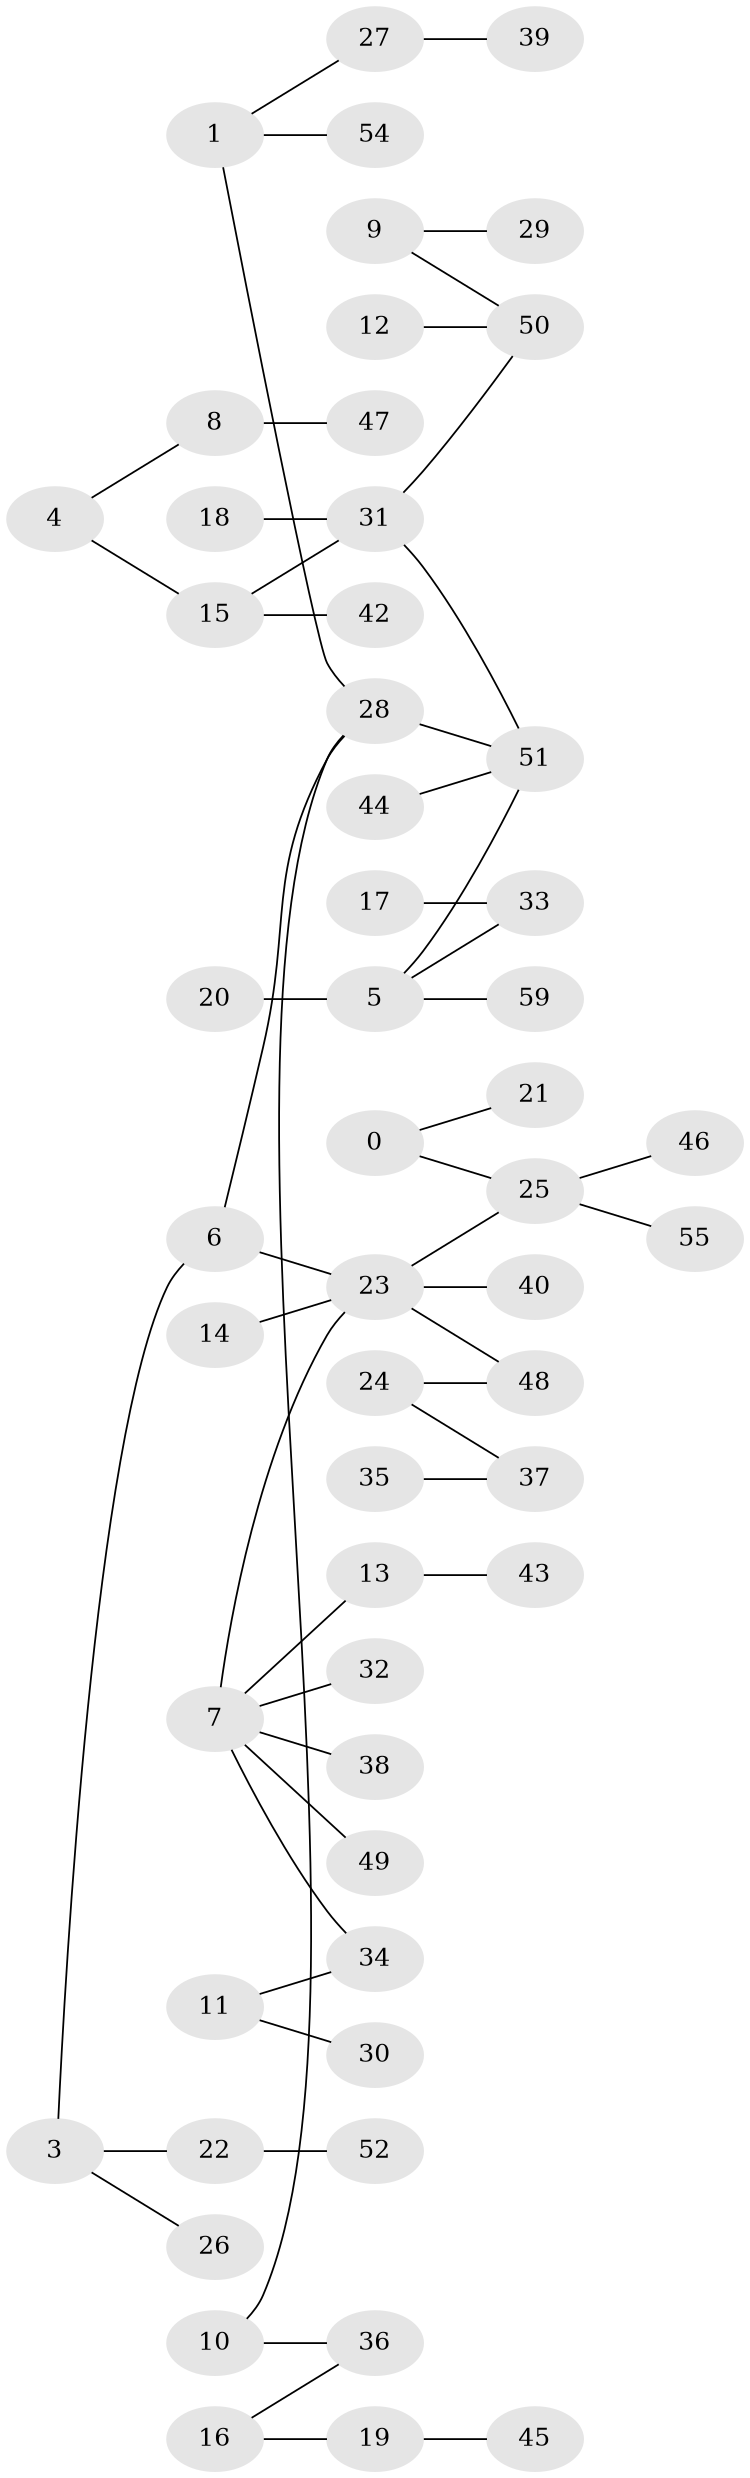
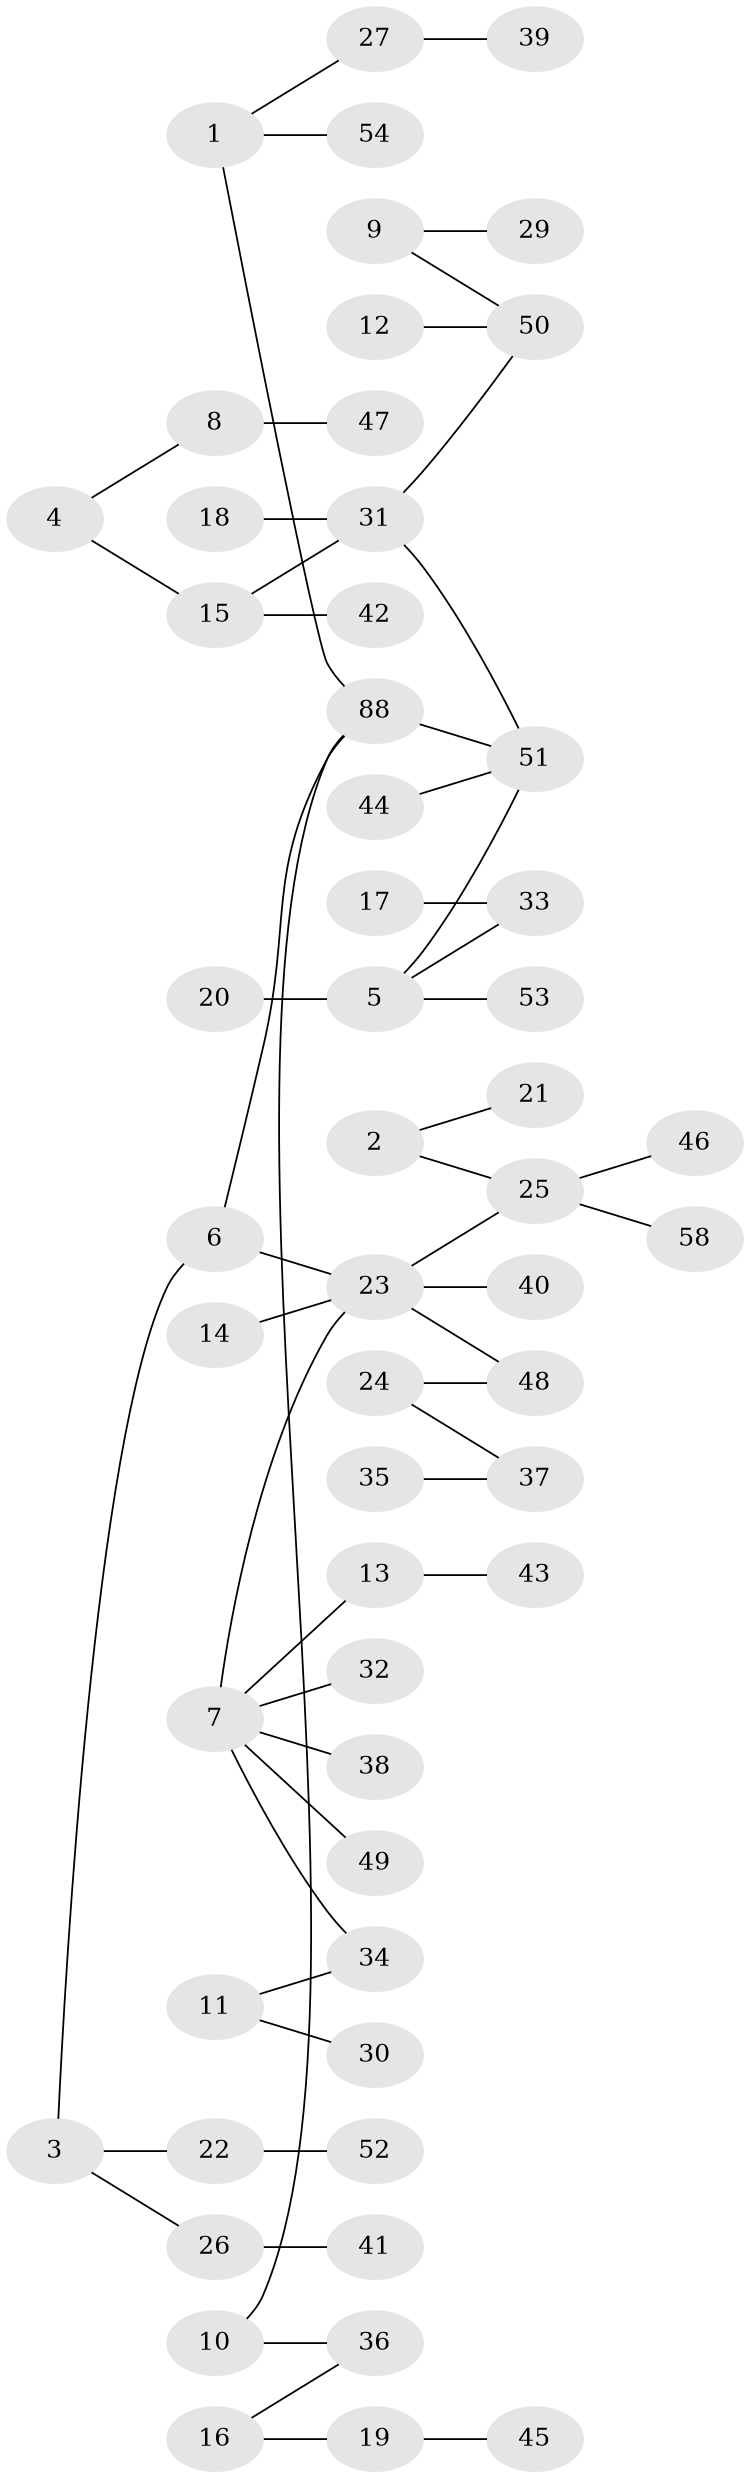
(375, 711) -> (375, 711)
(535, 999) -> (535, 999)
(375, 1143) -> (375, 1143)
(695, 1239) -> (695, 1239)
none -> (375, 2247)
